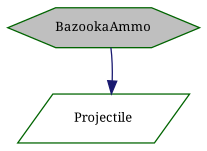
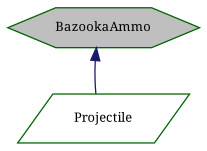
(112, 64) -> (95, 77)
